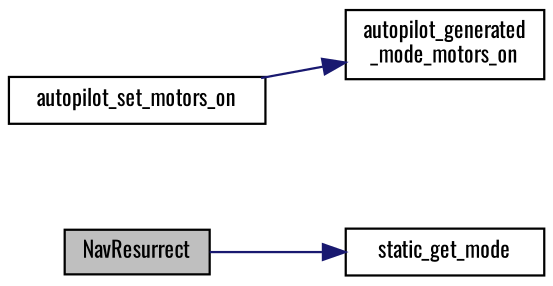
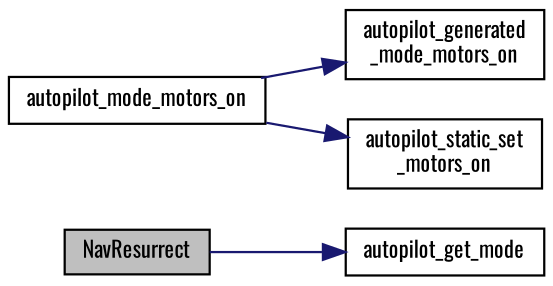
(137, 100) -> (137, 100)
none -> (445, 154)
(445, 252) -> (445, 252)
